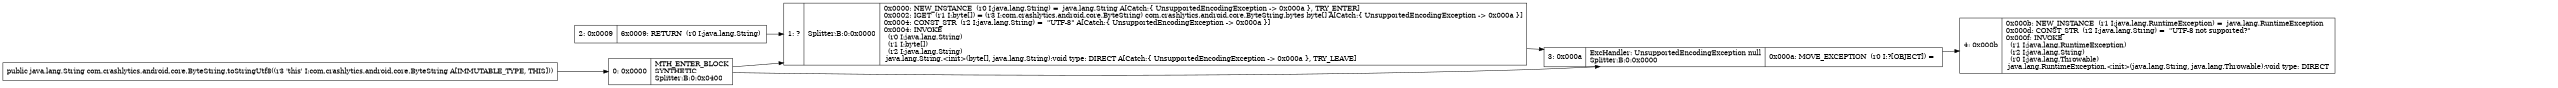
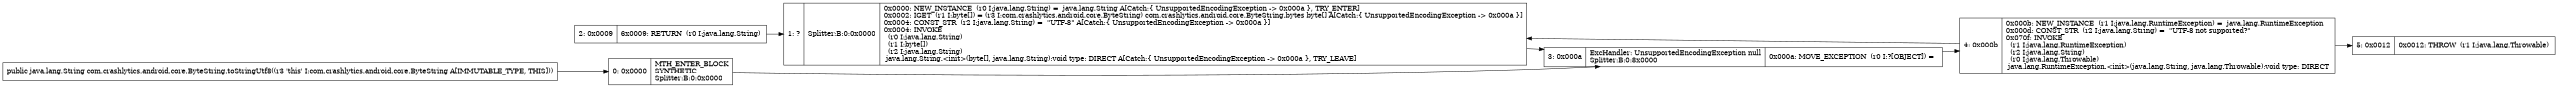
(2036, 38) -> (2036, 38)
none -> (2454, 46)
(1624, 61) -> (1624, 61)
(756, 65) -> (1746, 41)
(689, 79) -> (689, 79)
